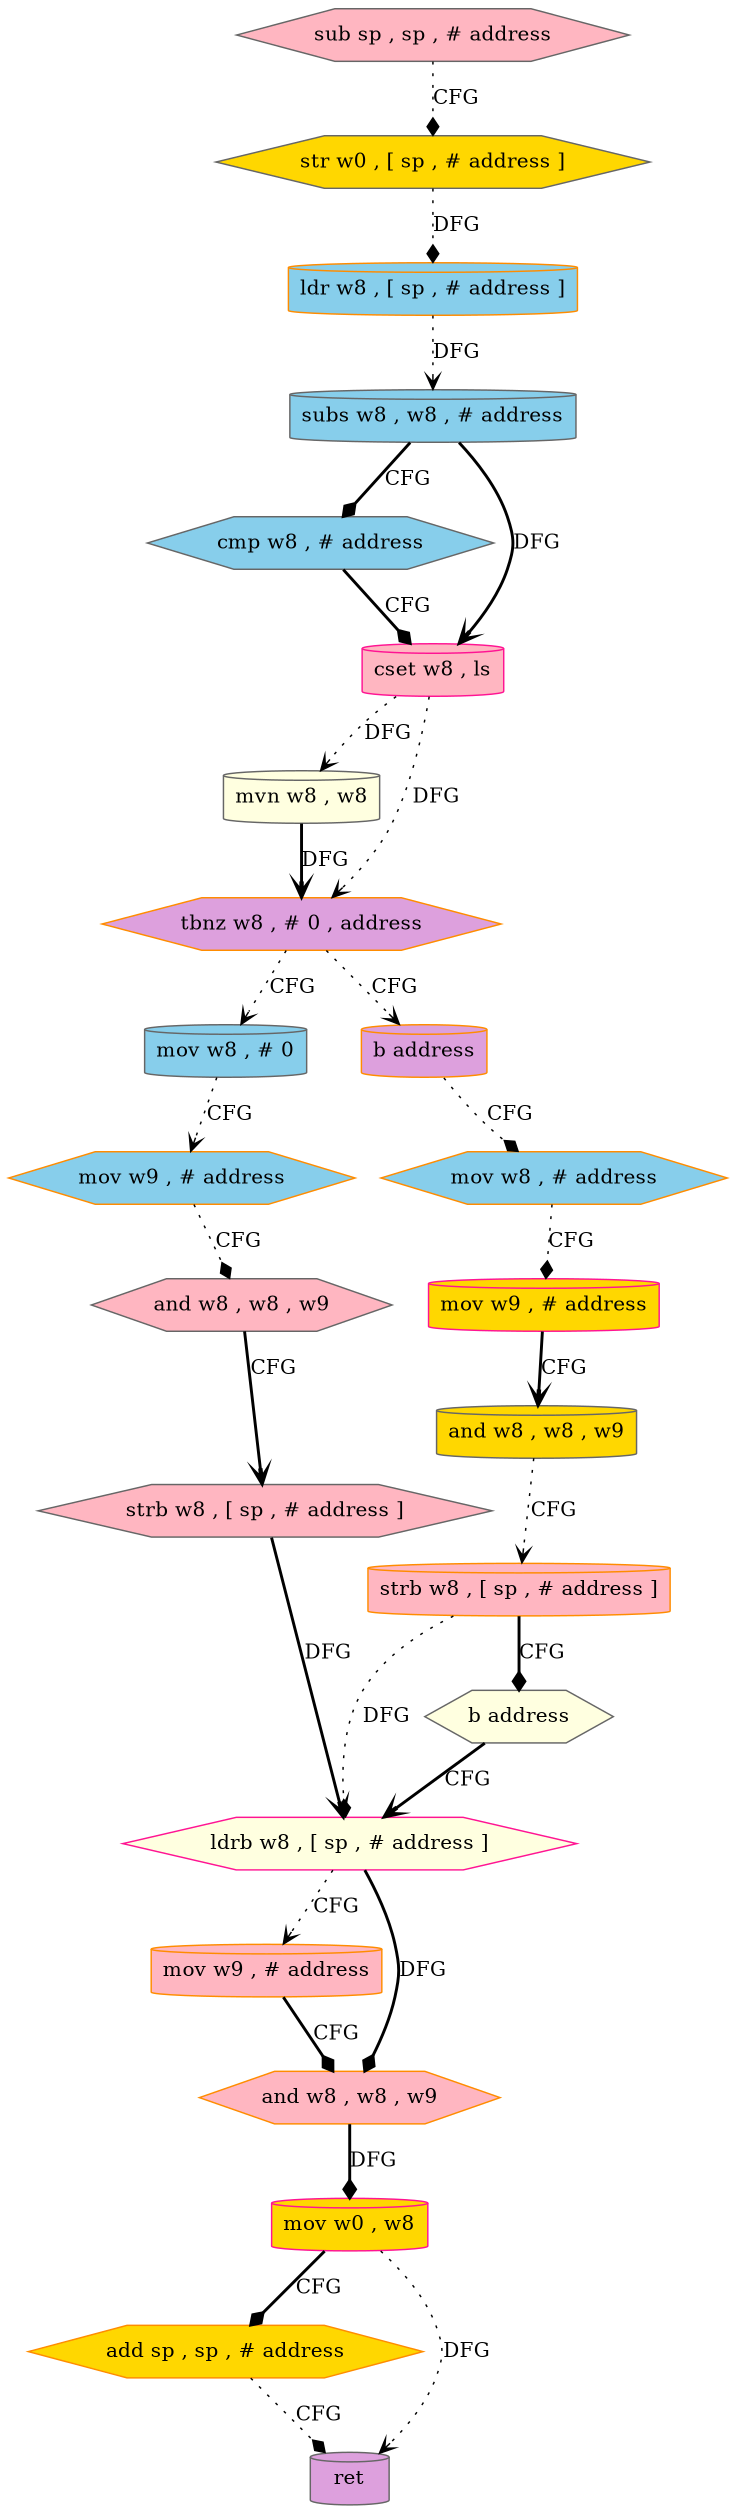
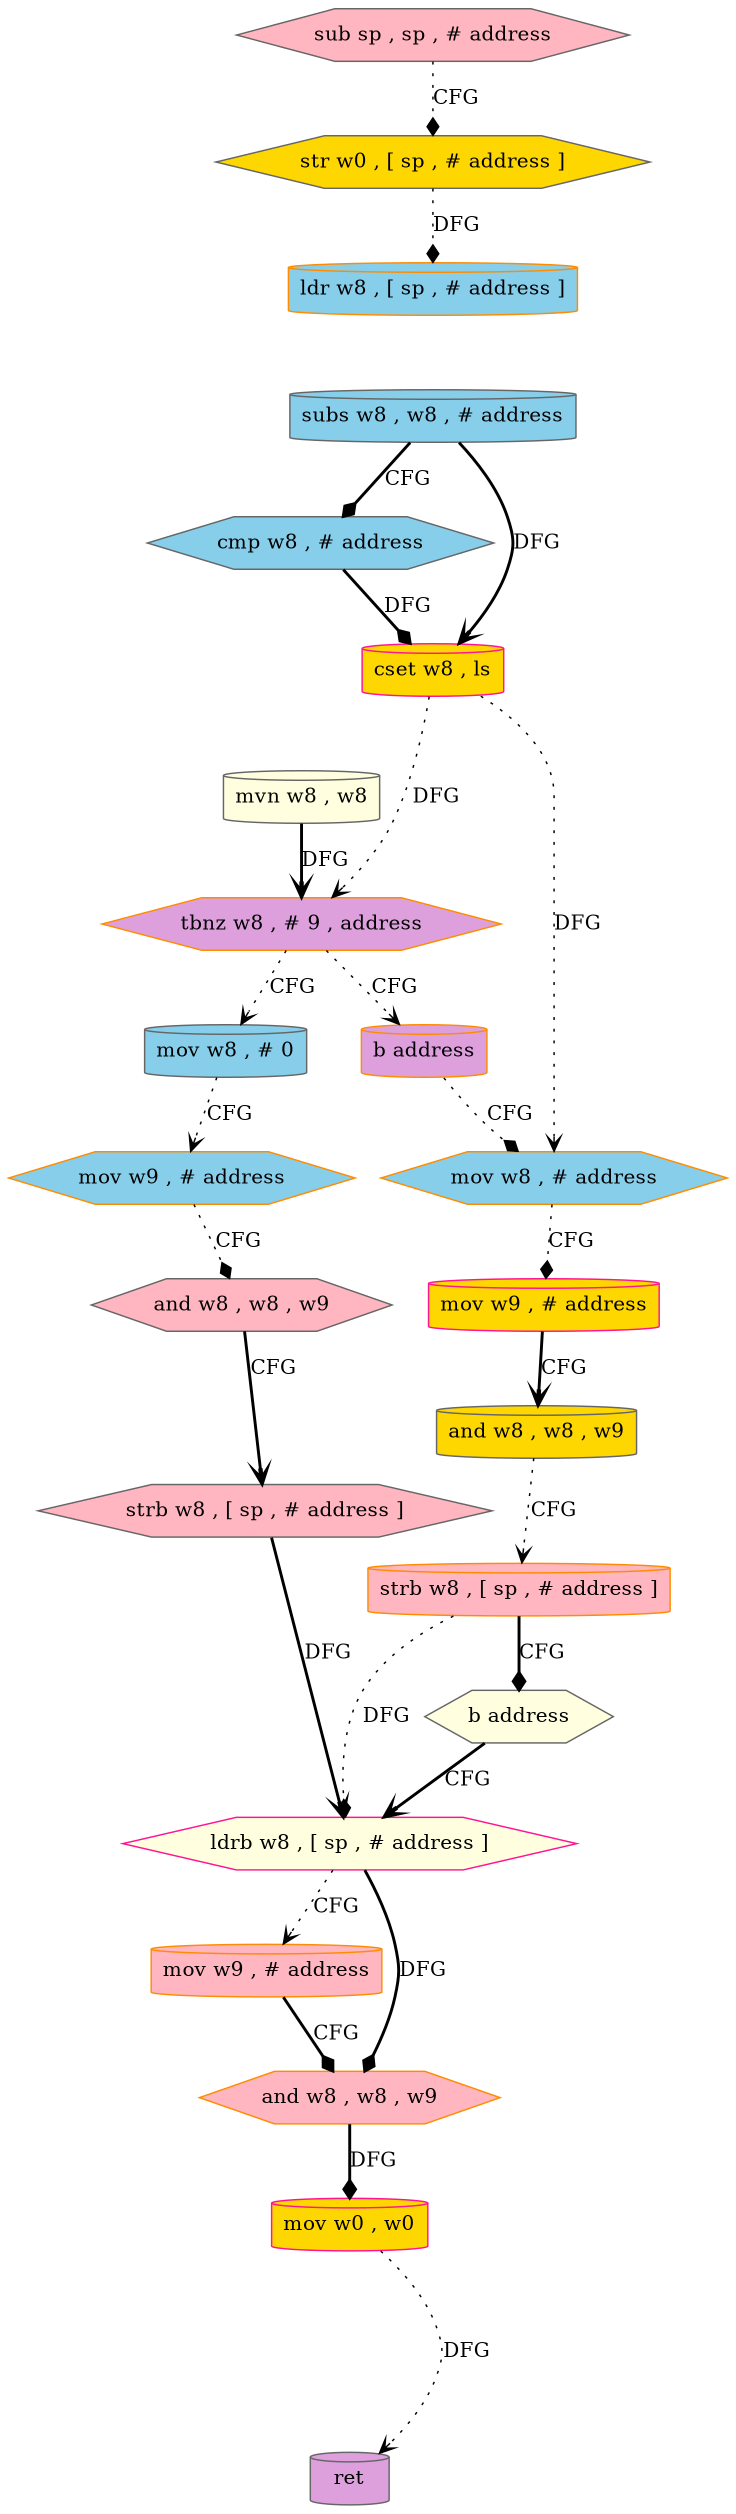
(433, 345) -> none
(408, 607) -> (408, 607)
(433, 670) -> (433, 670)
(361, 726) -> (554, 902)
(302, 924) -> (302, 924)
(350, 2225) -> (350, 2225)
(226, 2352) -> none
